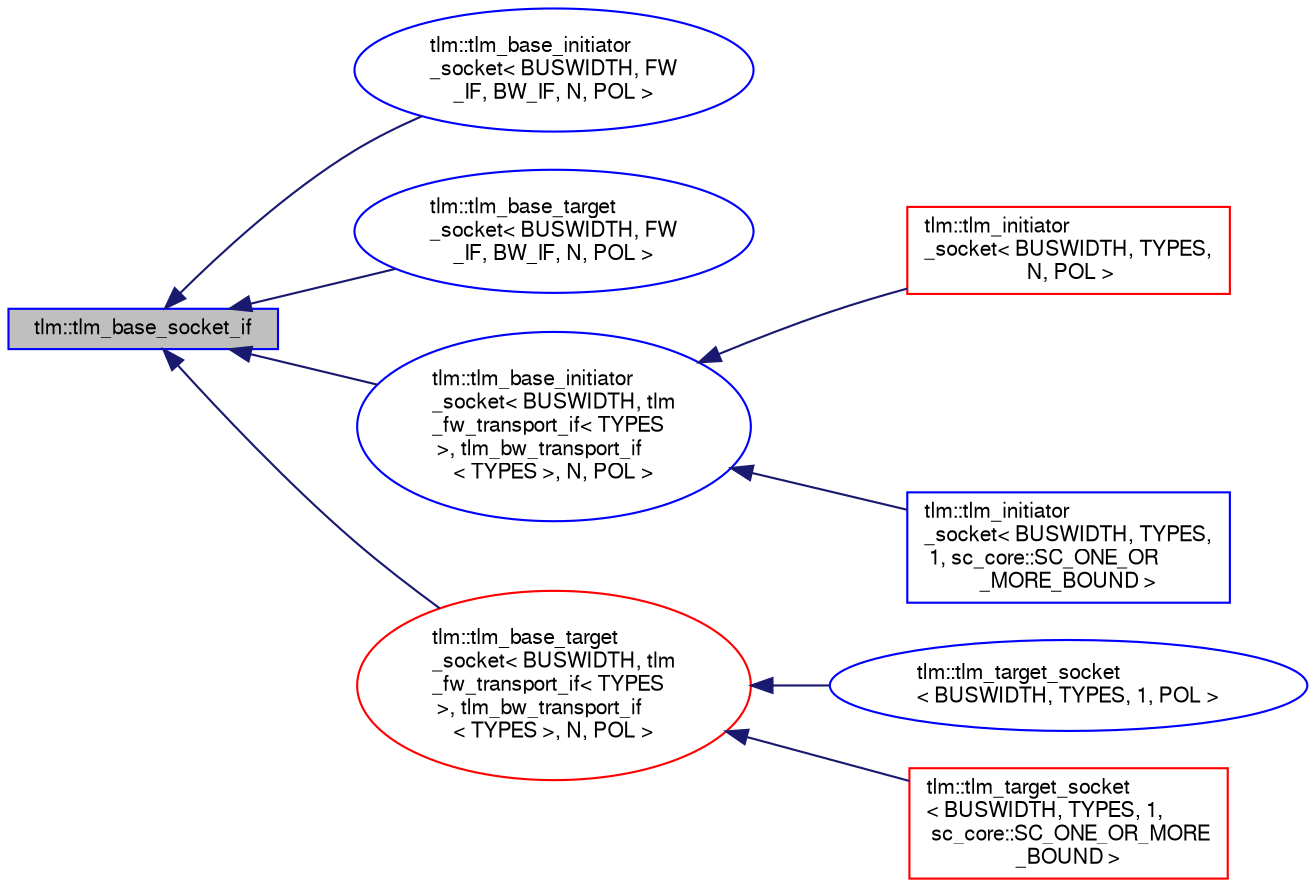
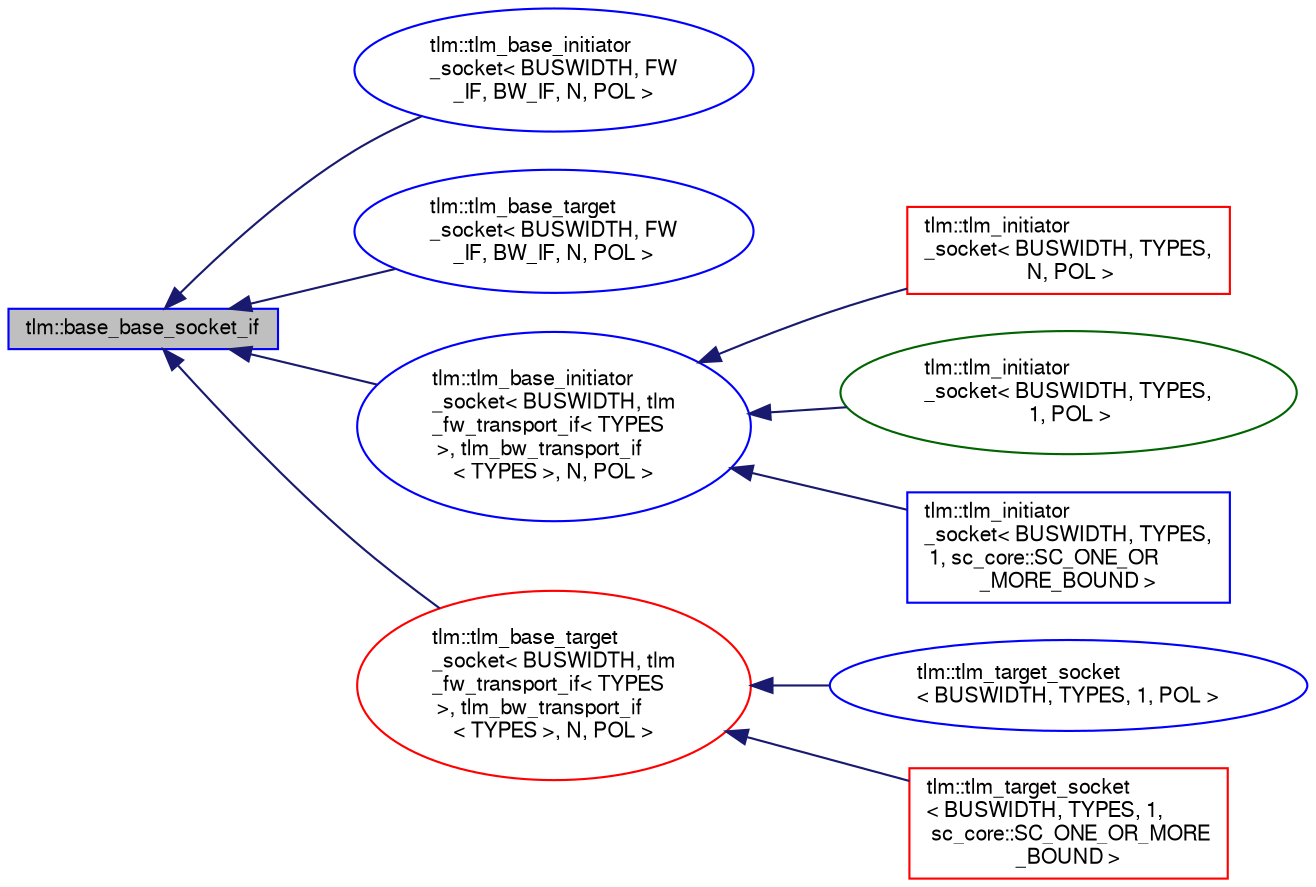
(143, 329) -> (143, 329)
none -> (1069, 393)
